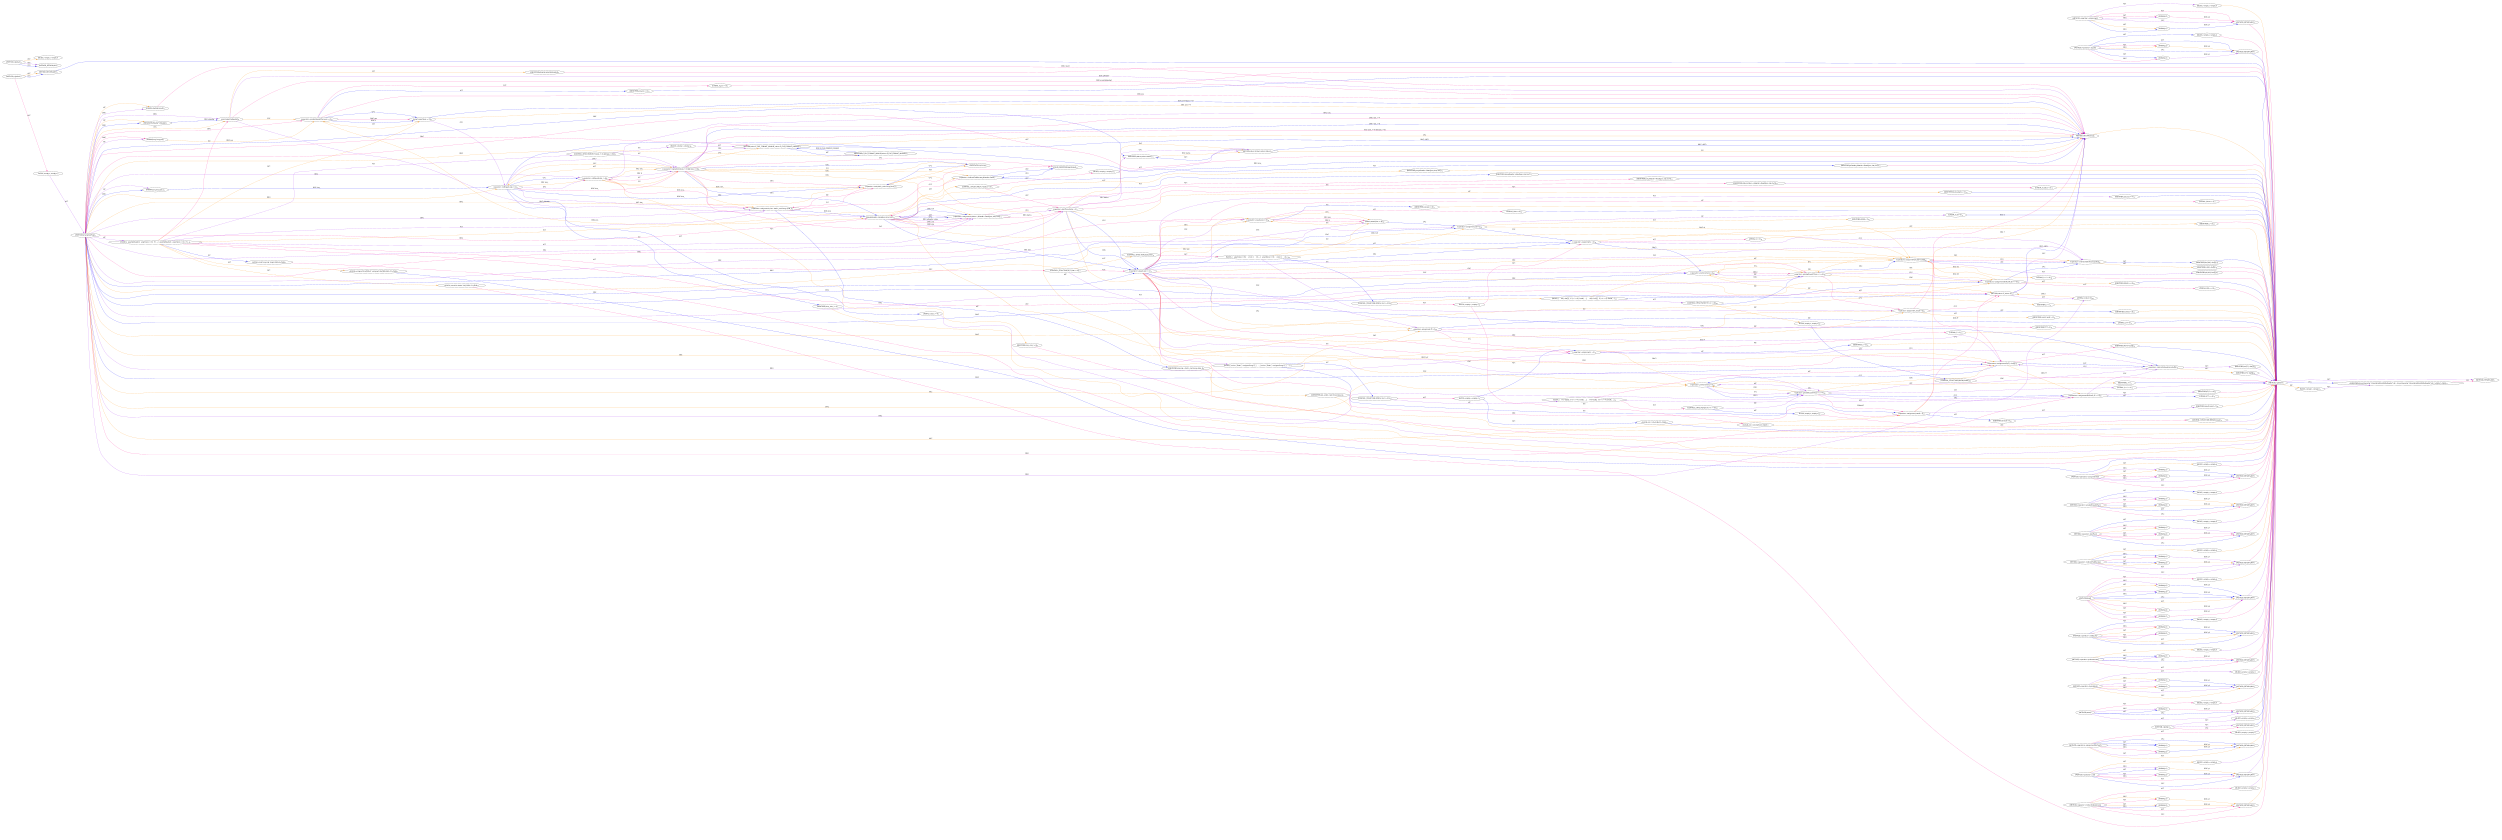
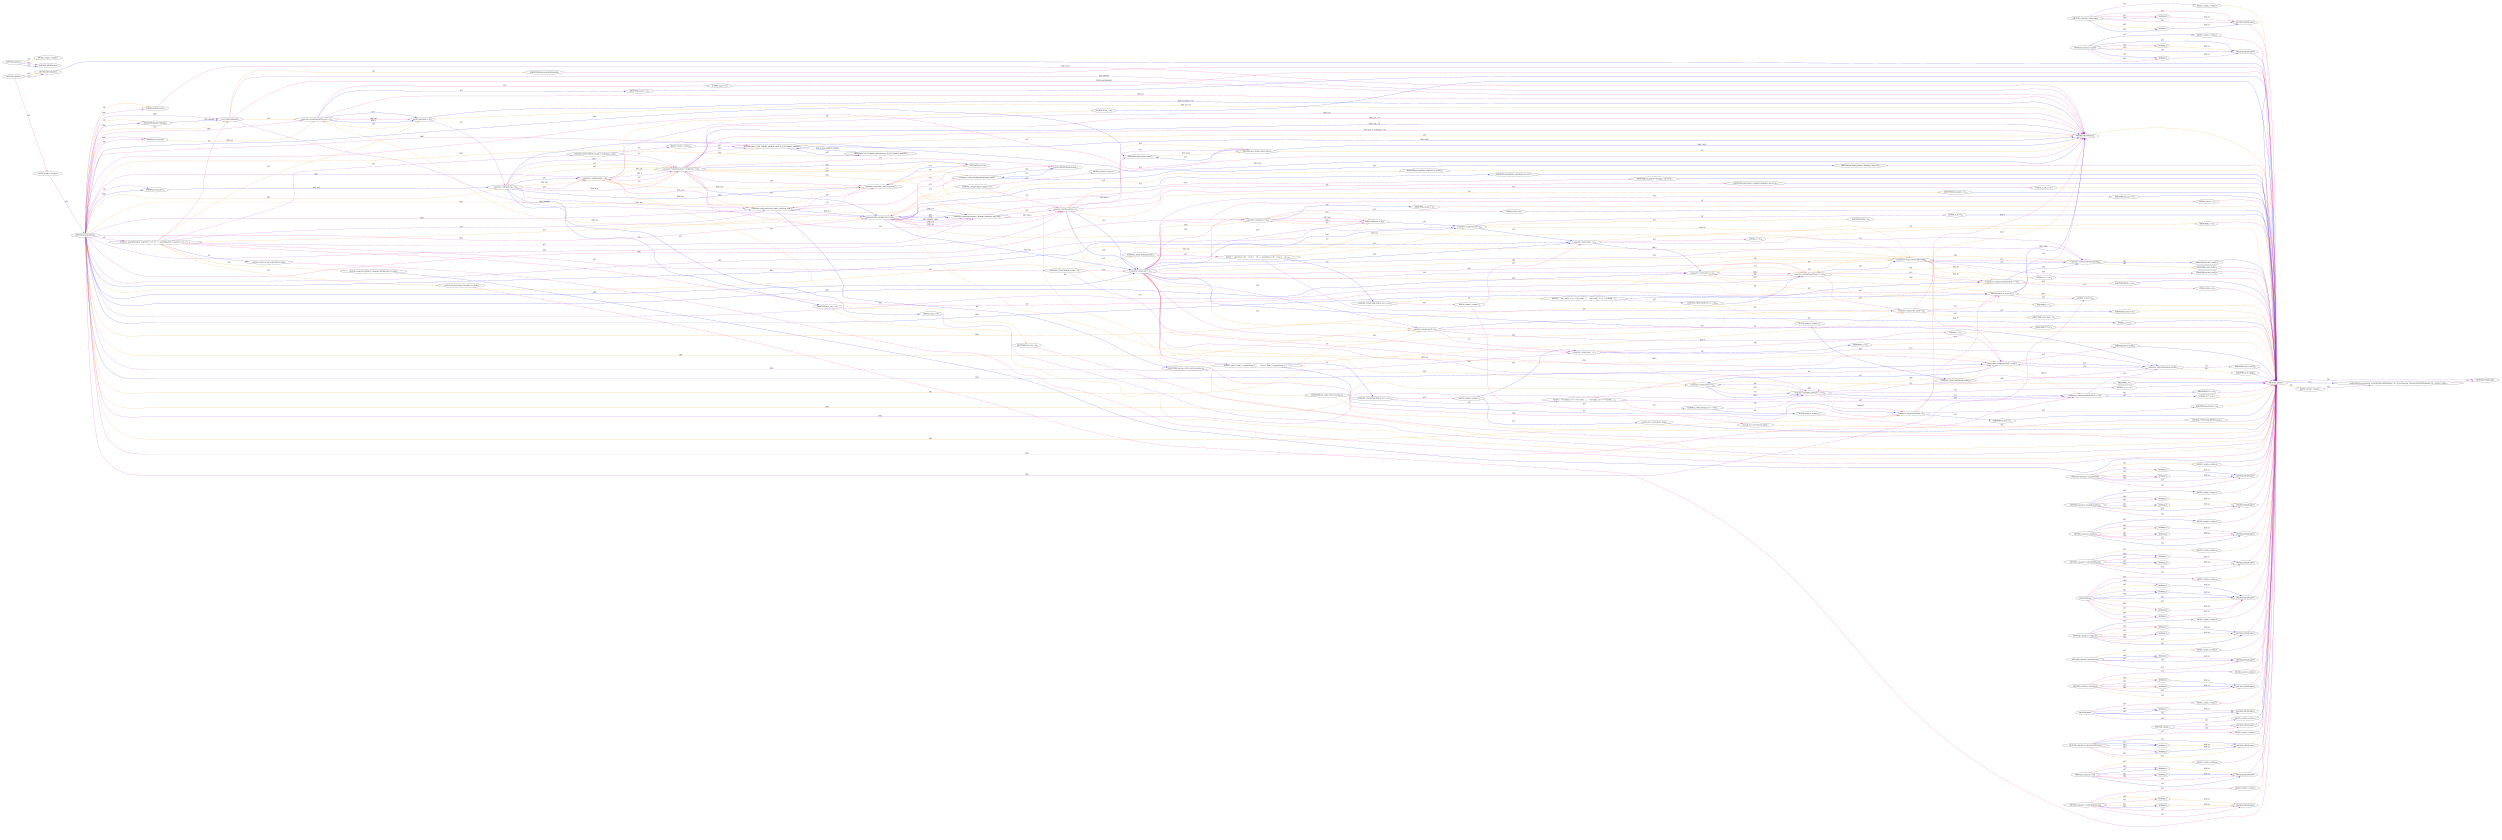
none -> (1104, 111)
